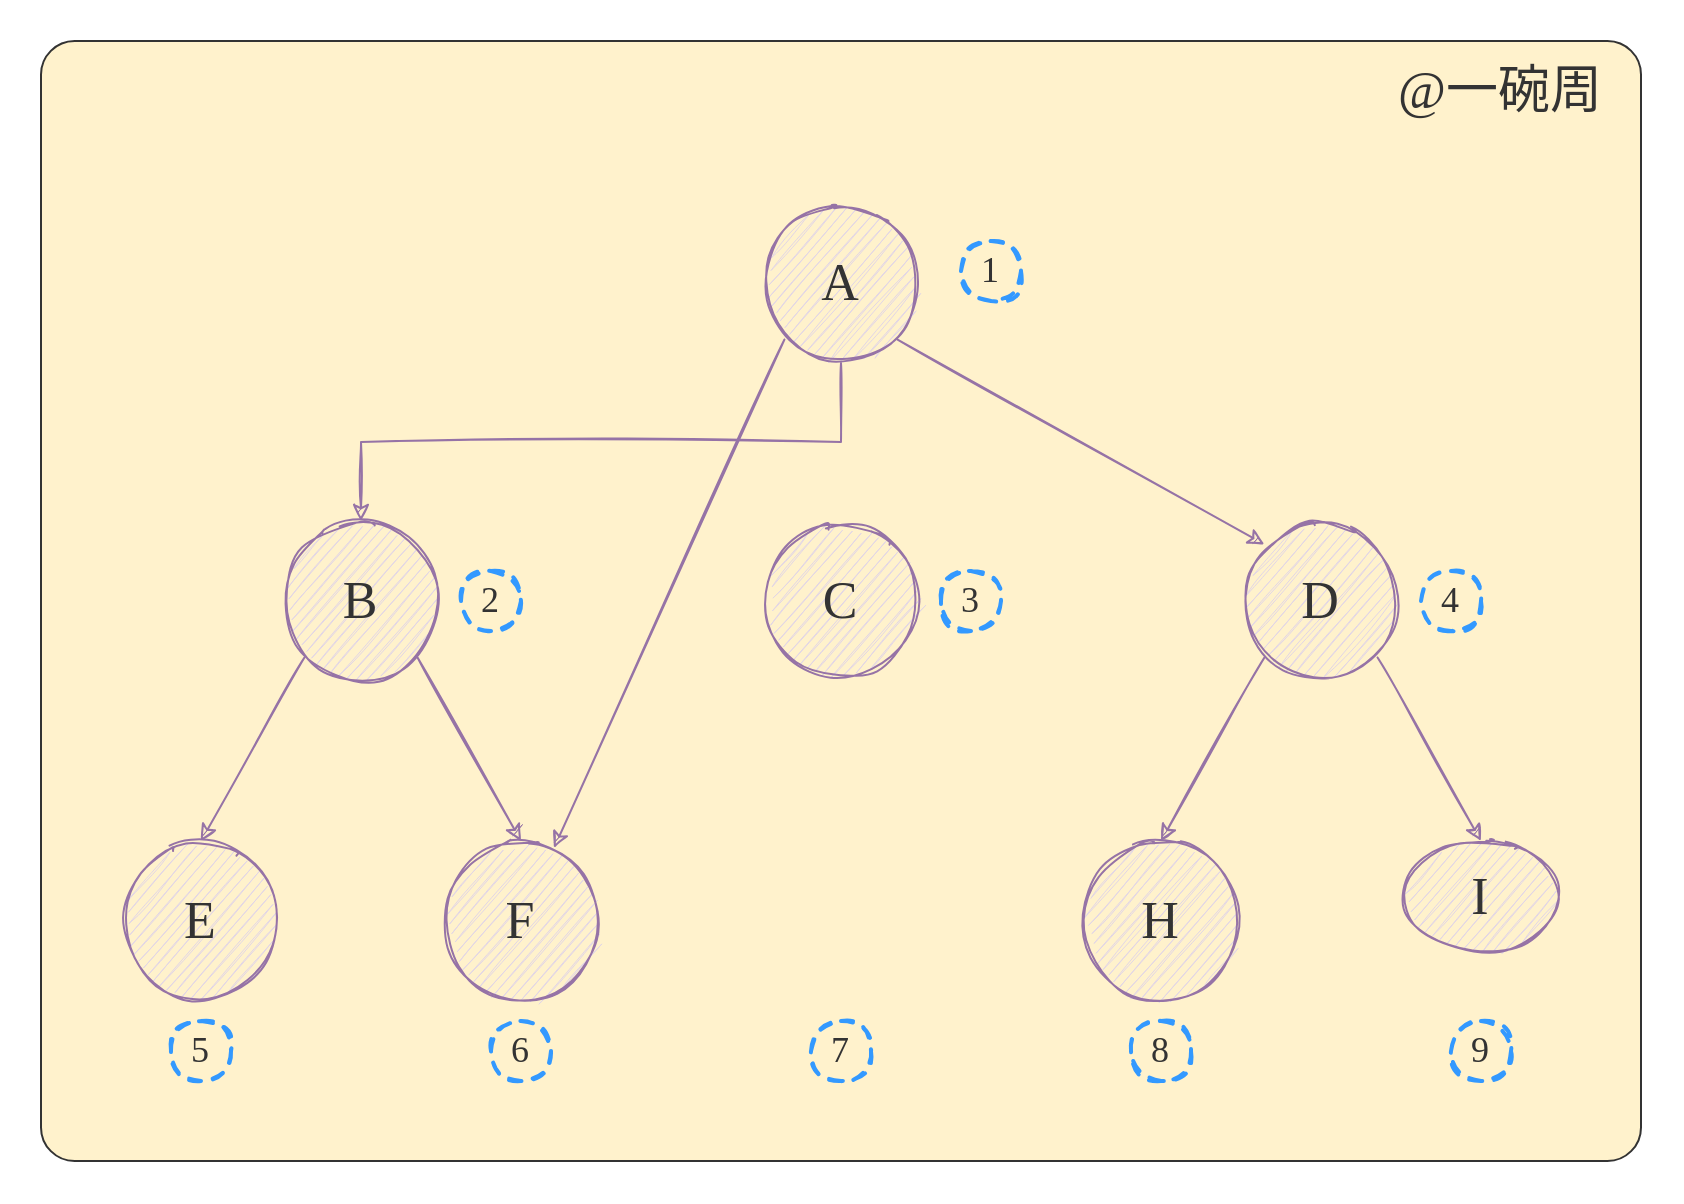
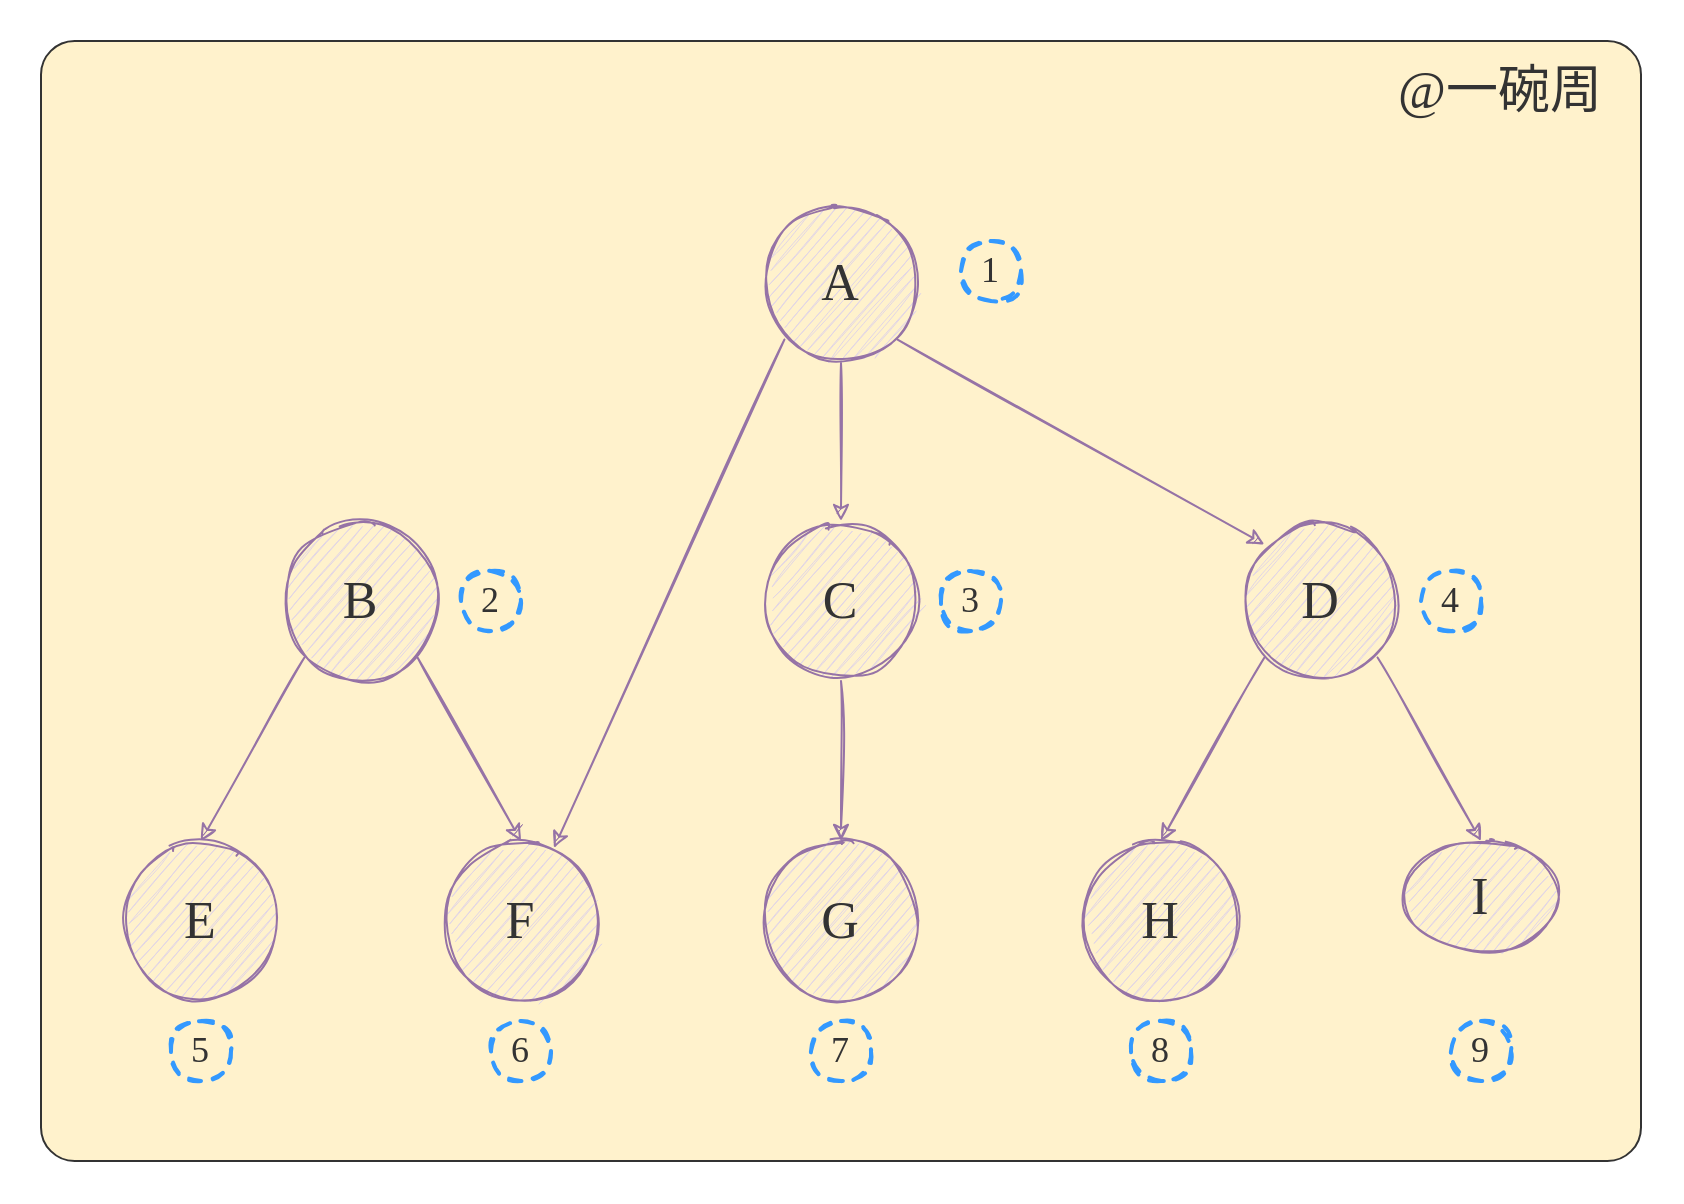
(403, 442) -> (841, 456)
none -> (841, 754)
none -> (841, 921)
